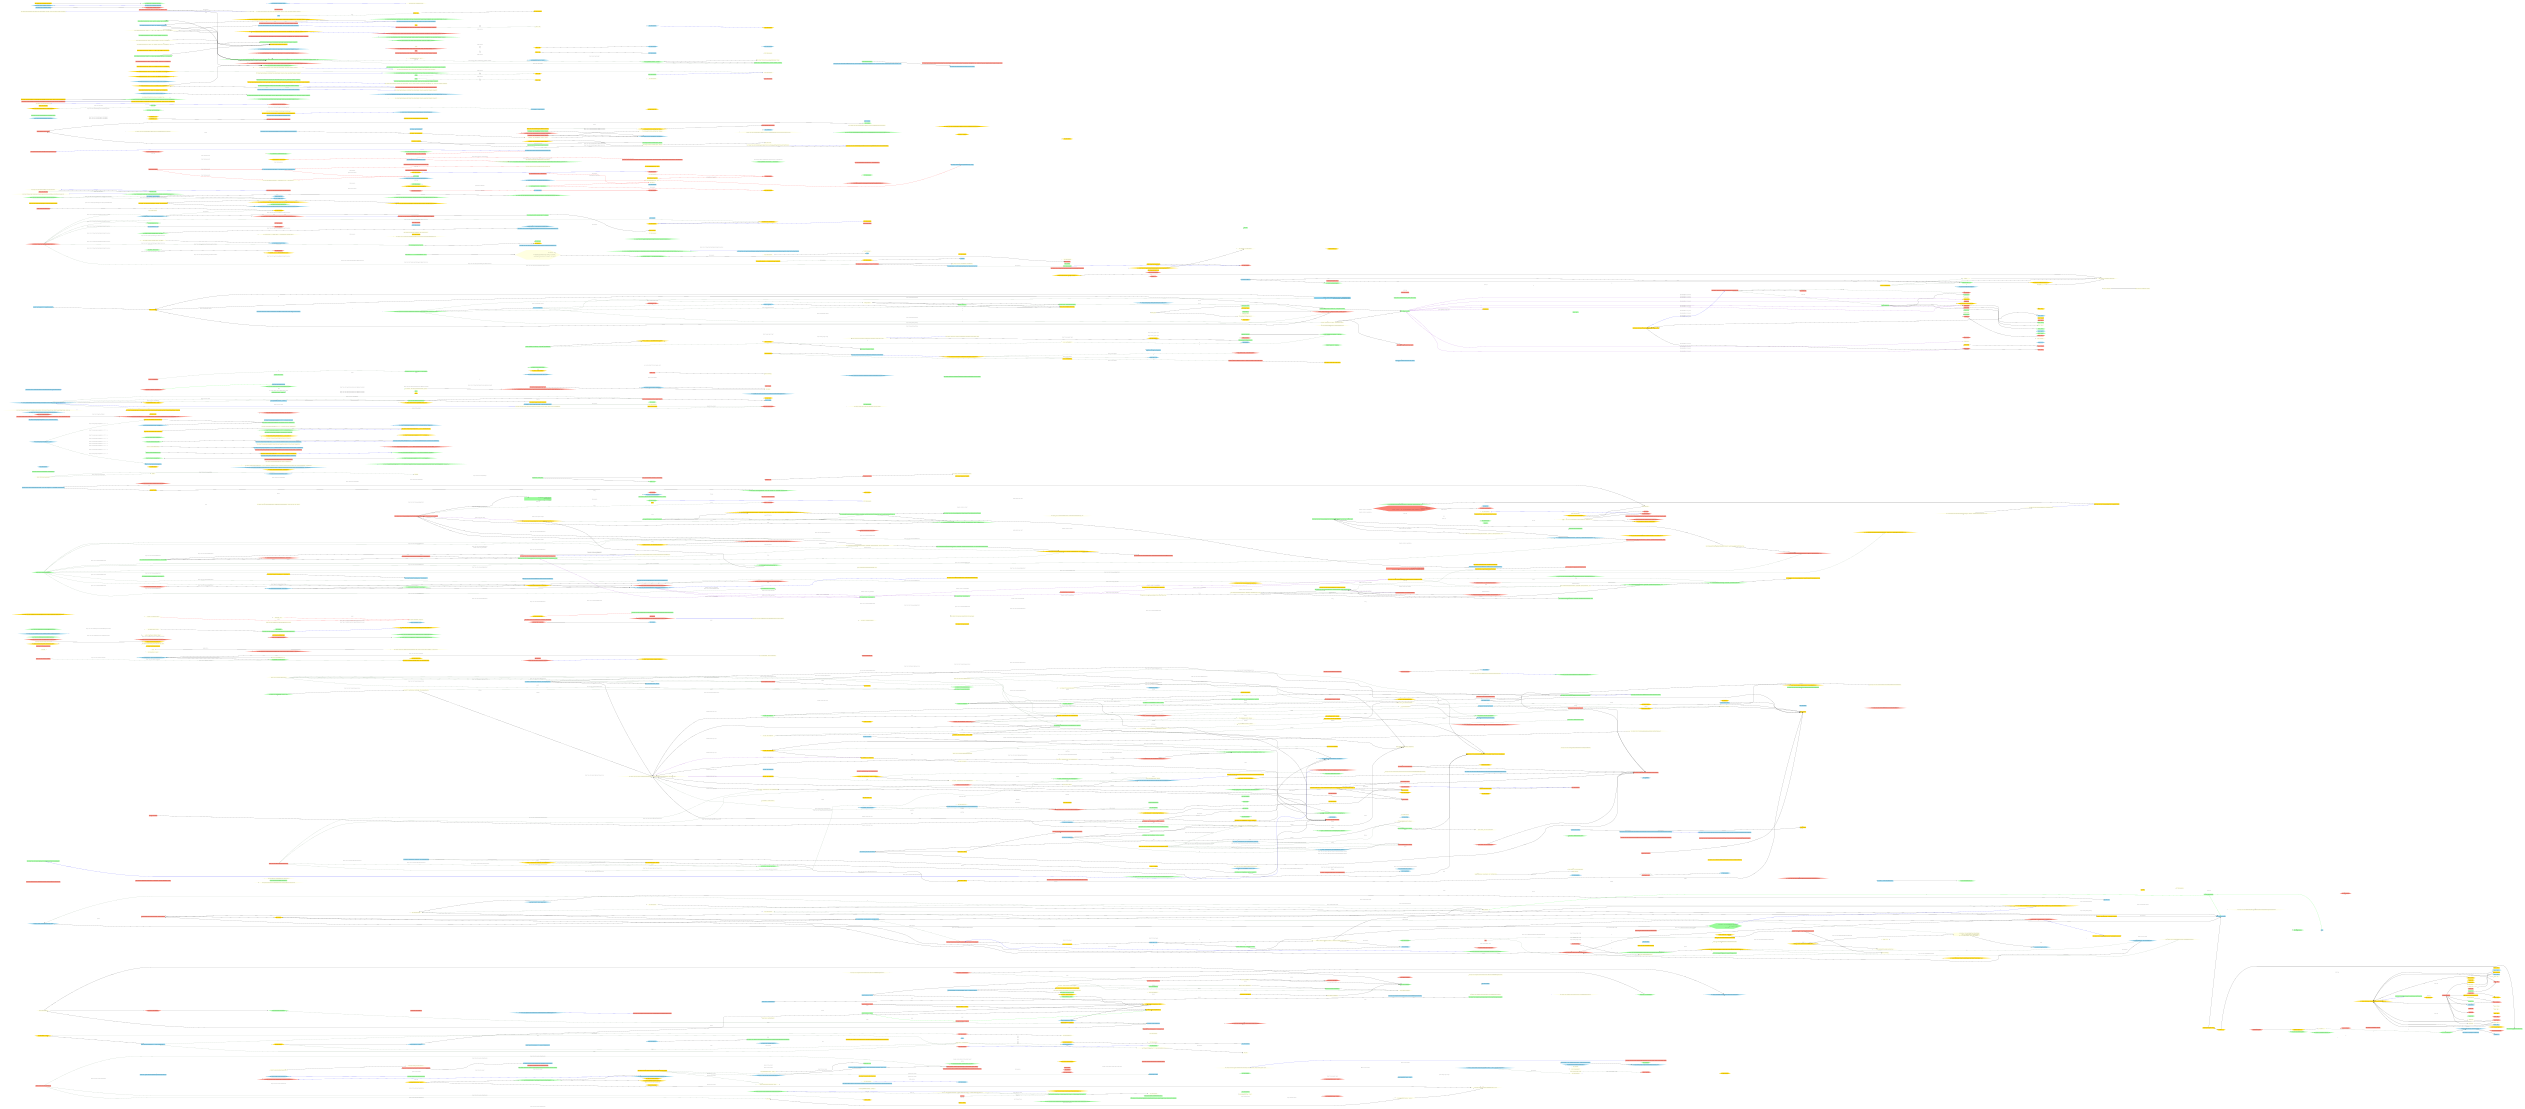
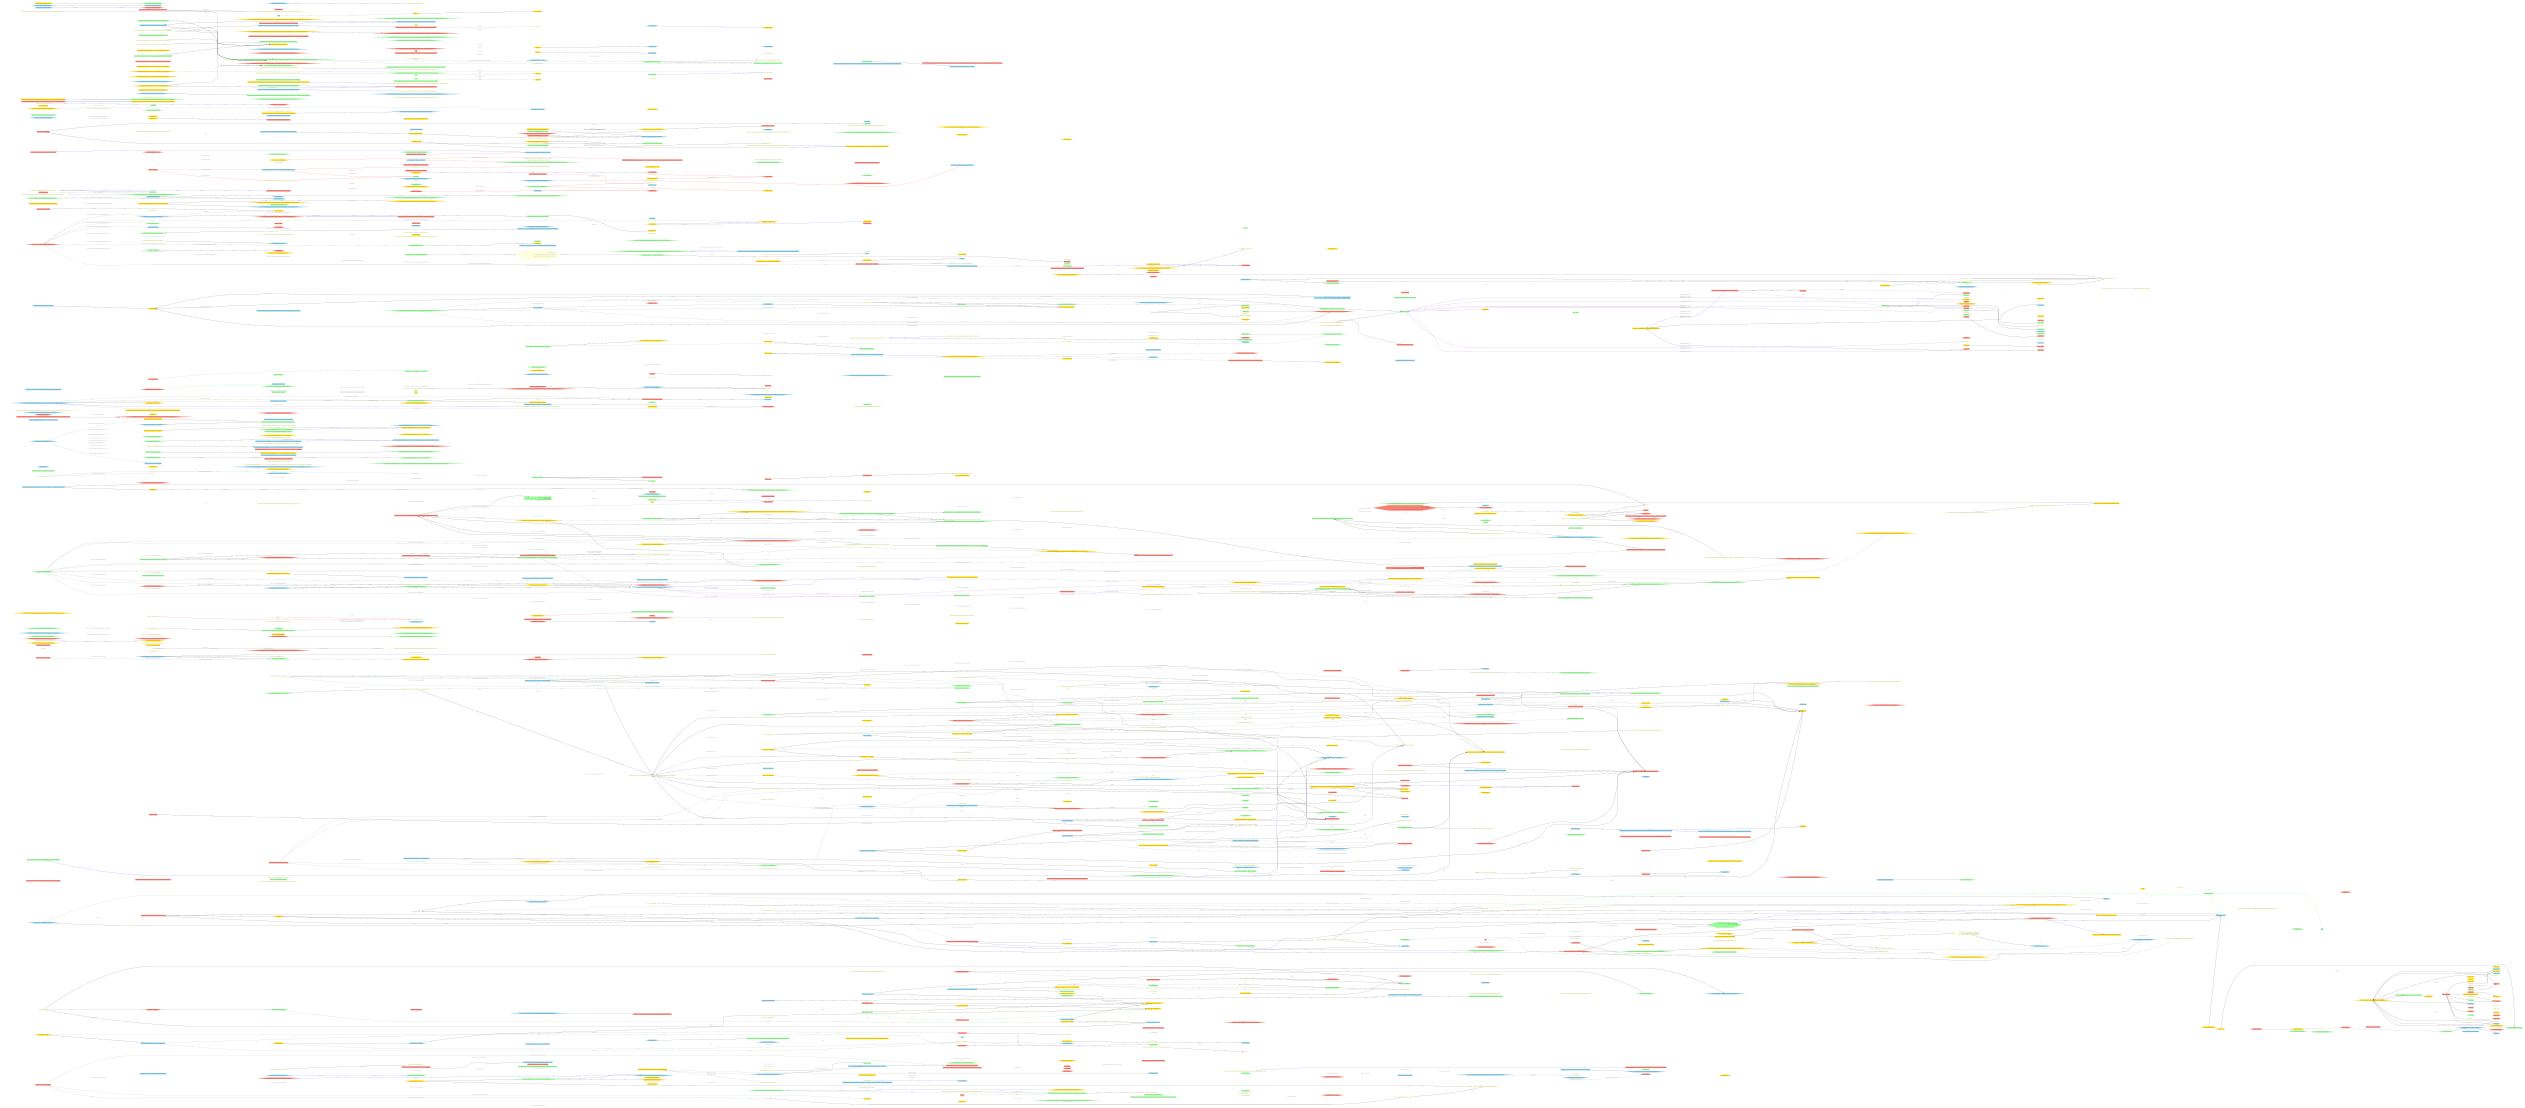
(1576, 1069) -> none
